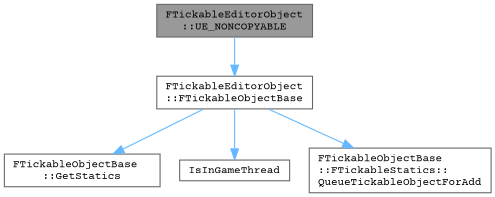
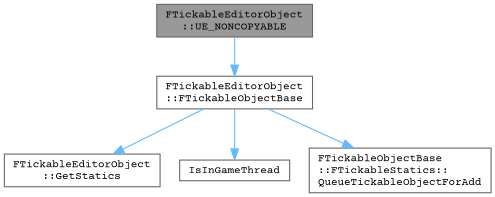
(82, 170) -> (82, 170)
